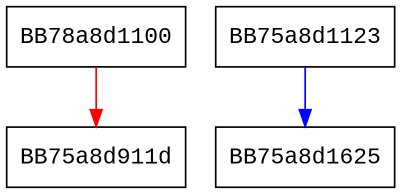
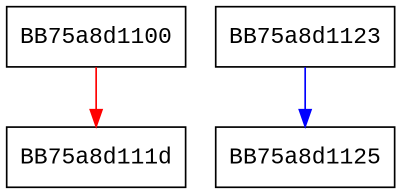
(96, 37) -> (96, 37)
(96, 157) -> (96, 157)
(305, 157) -> (305, 157)
